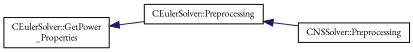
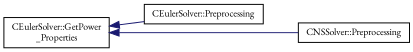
(286, 24) -> (209, 33)
